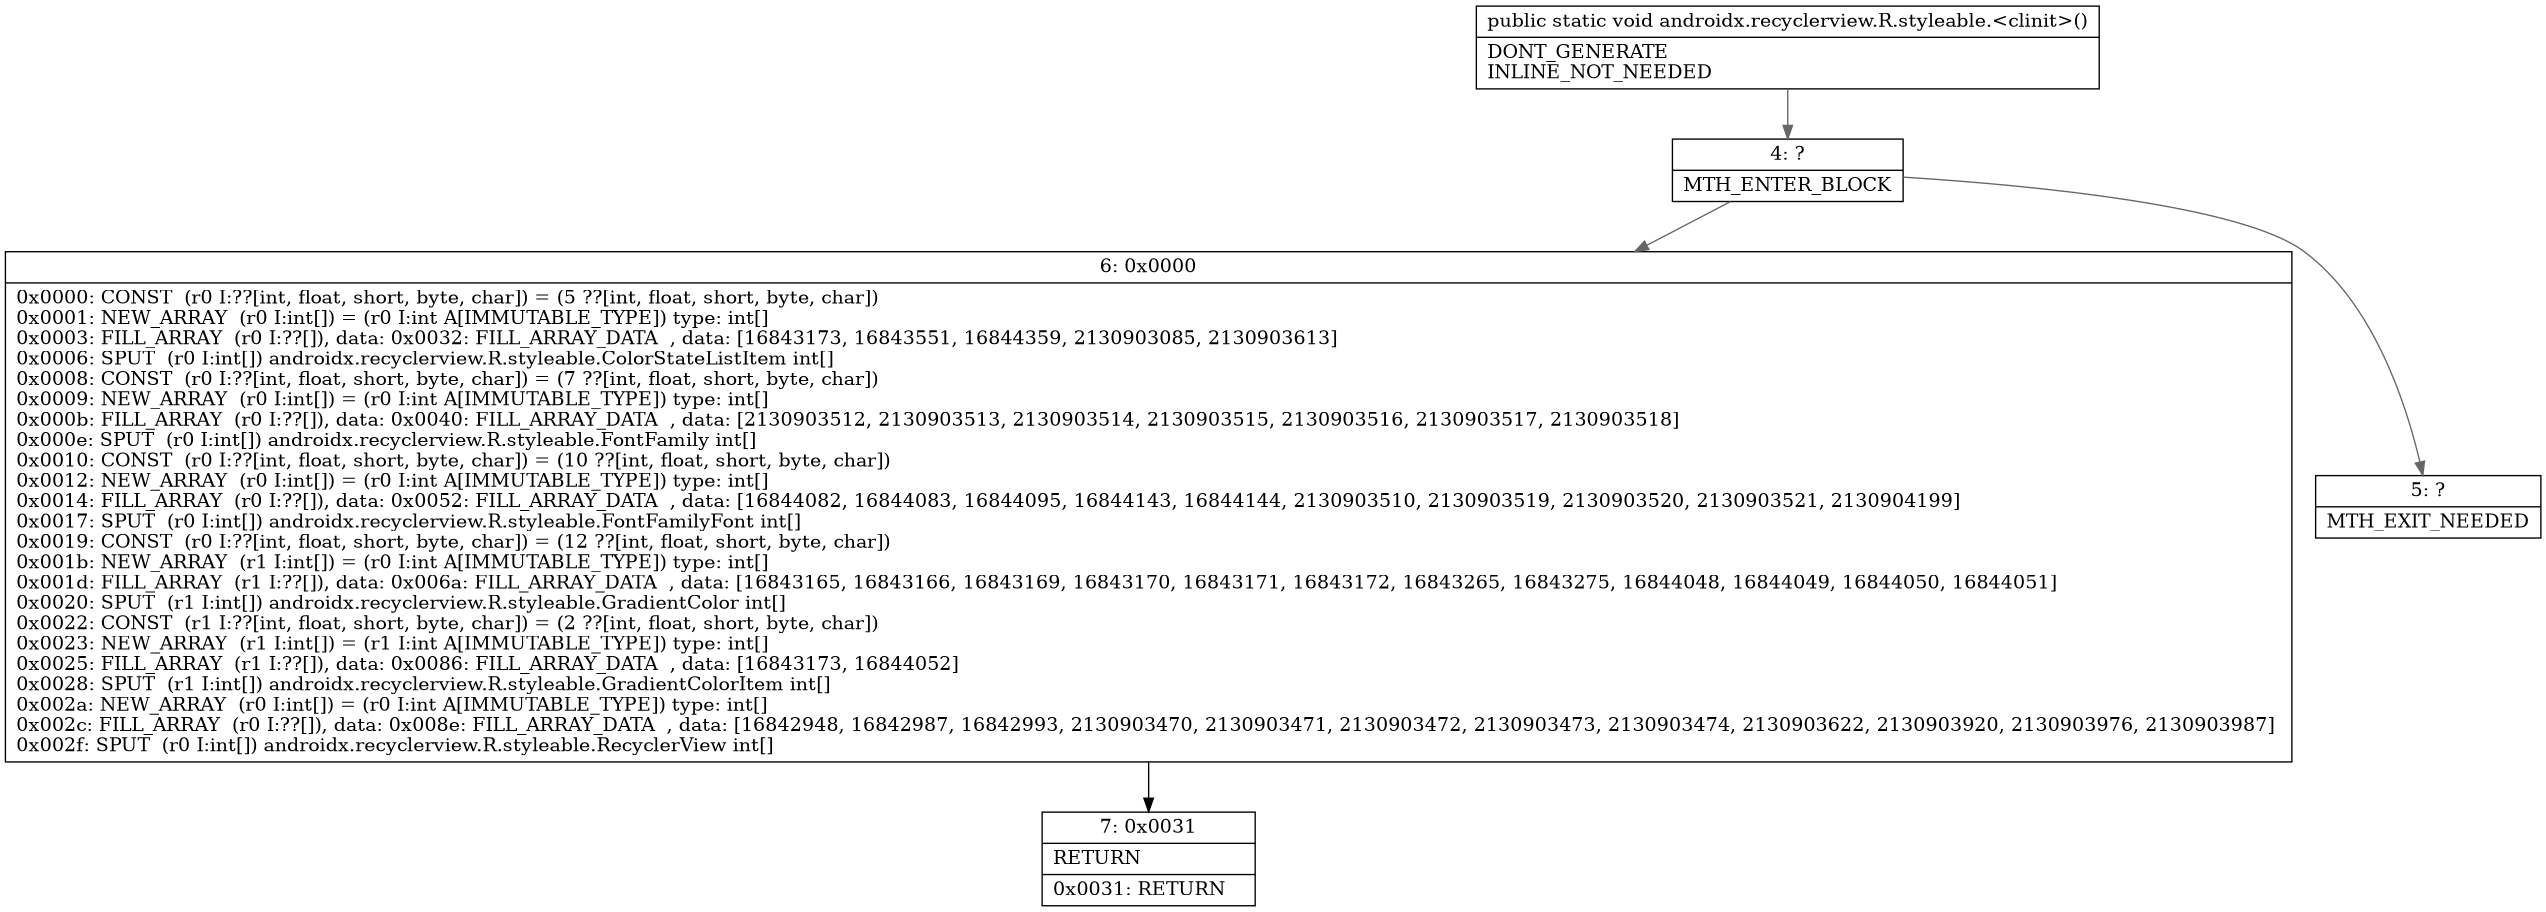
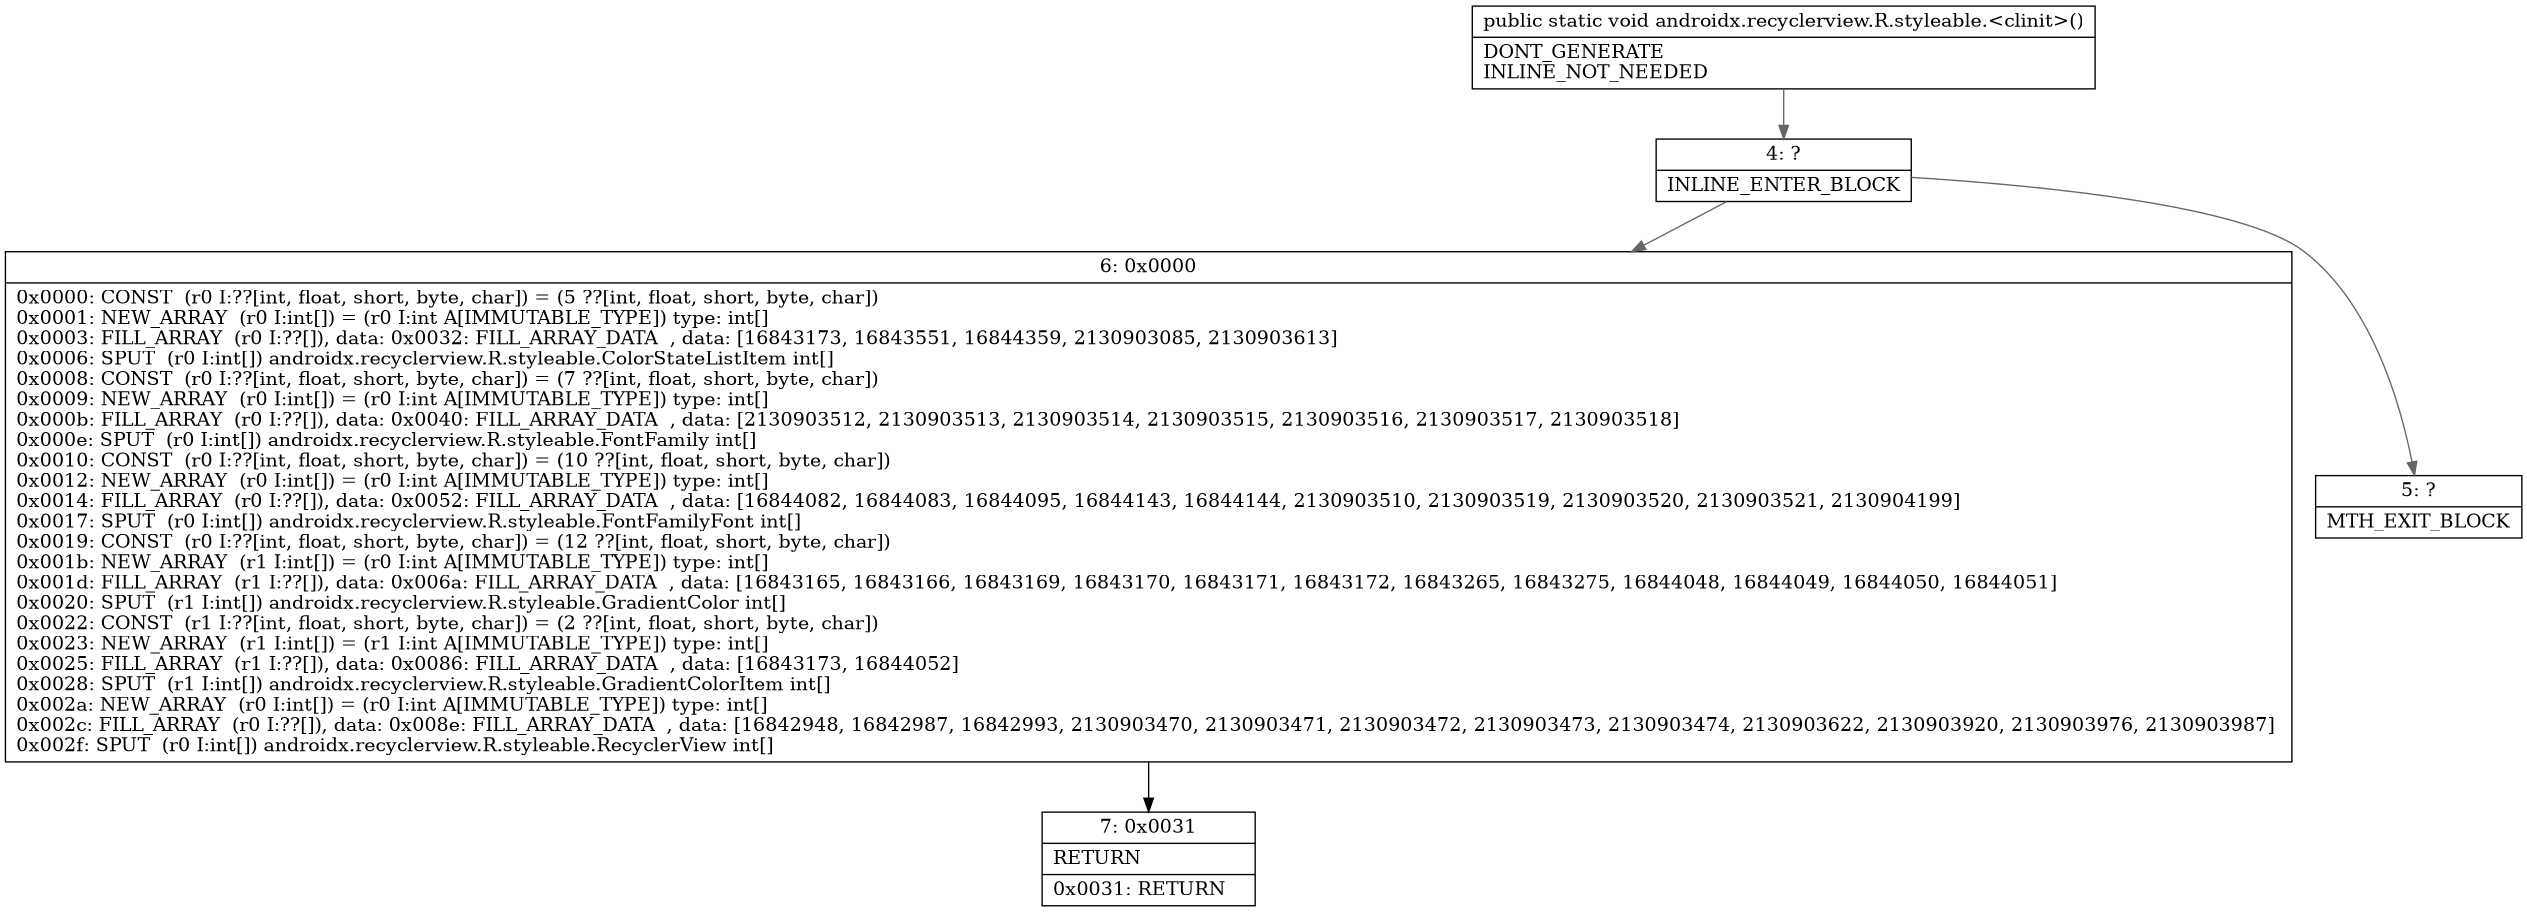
(1788, 185) -> (1784, 185)
(2428, 522) -> (2419, 522)
